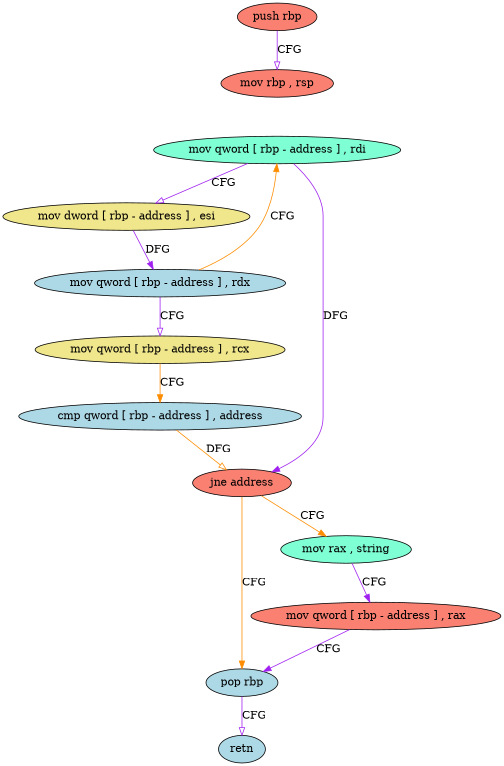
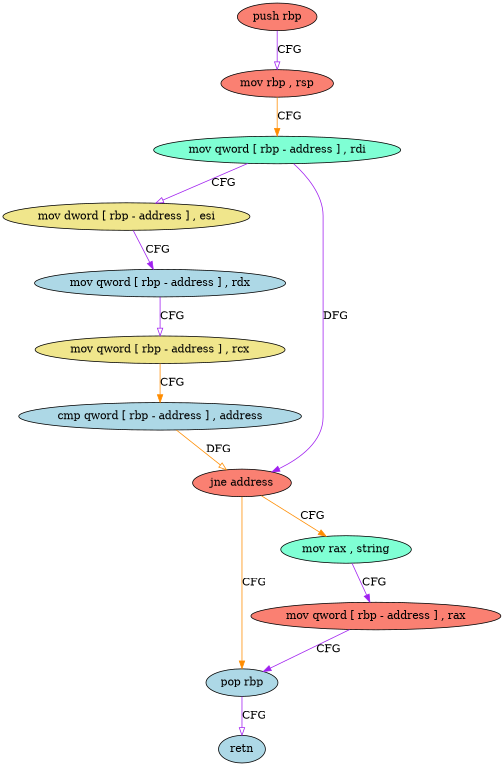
(254, 233) -> (277, 113)
(158, 250) -> (158, 250)
